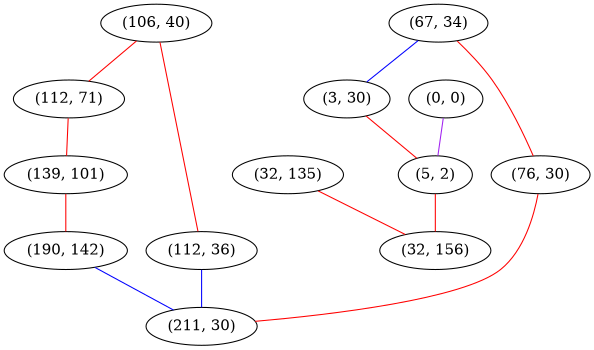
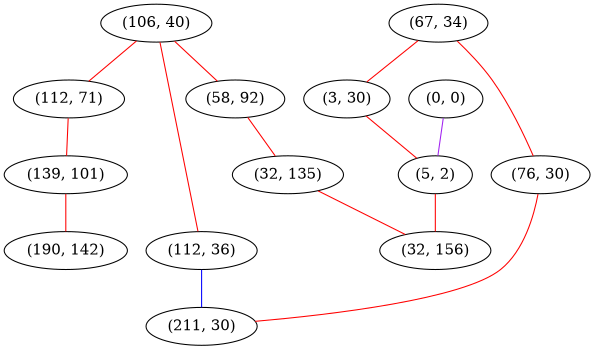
(393, 61) -> (393, 61)
none -> (235, 99)
(134, 289) -> none
